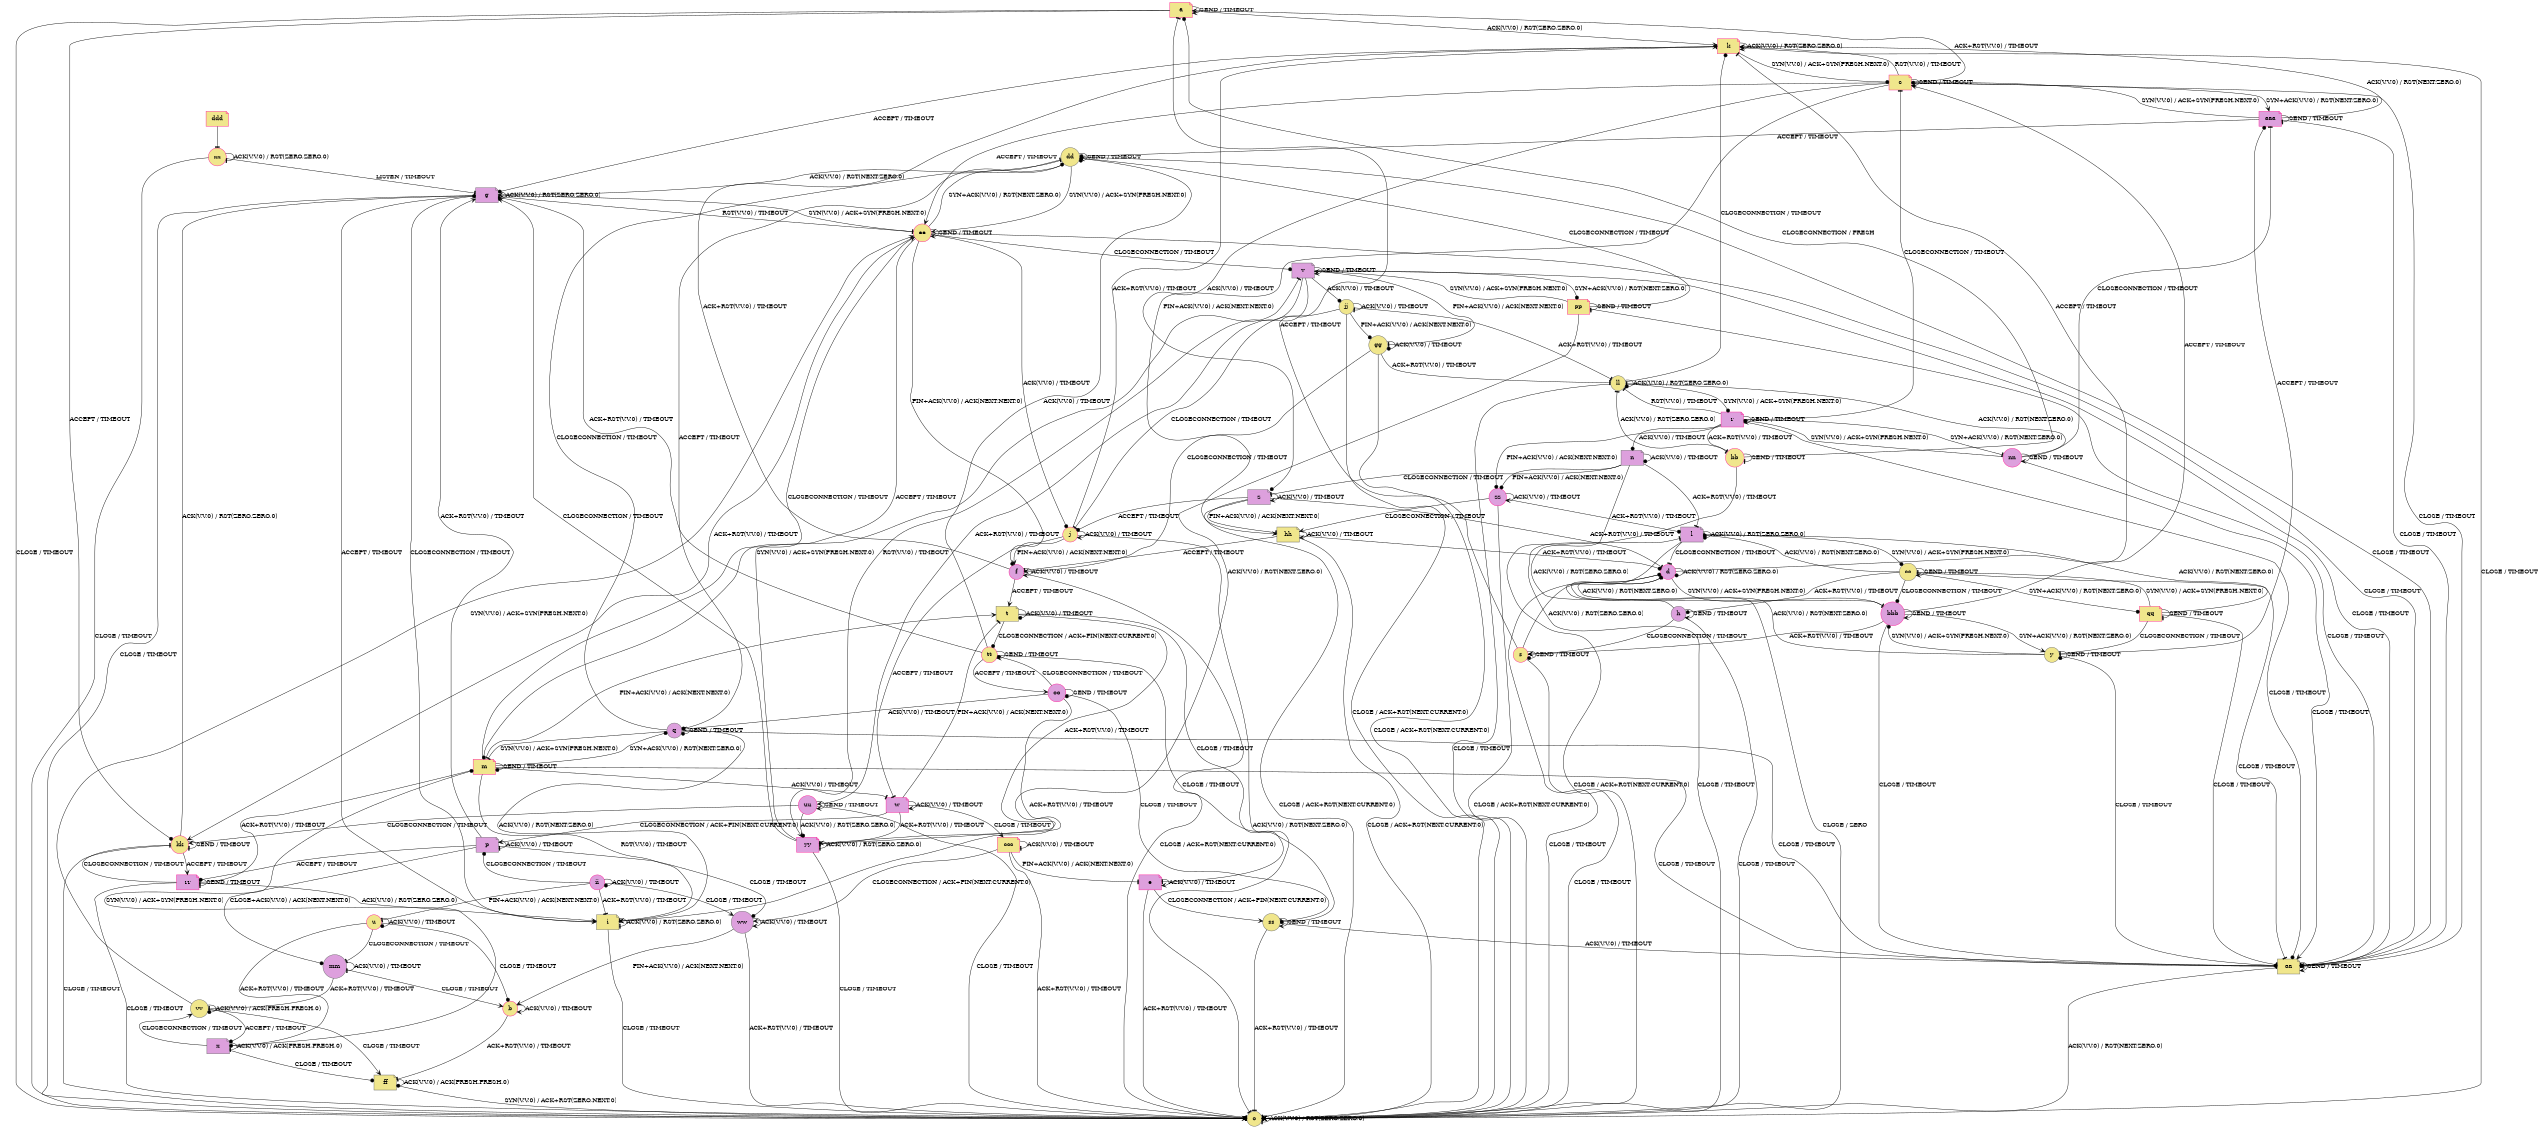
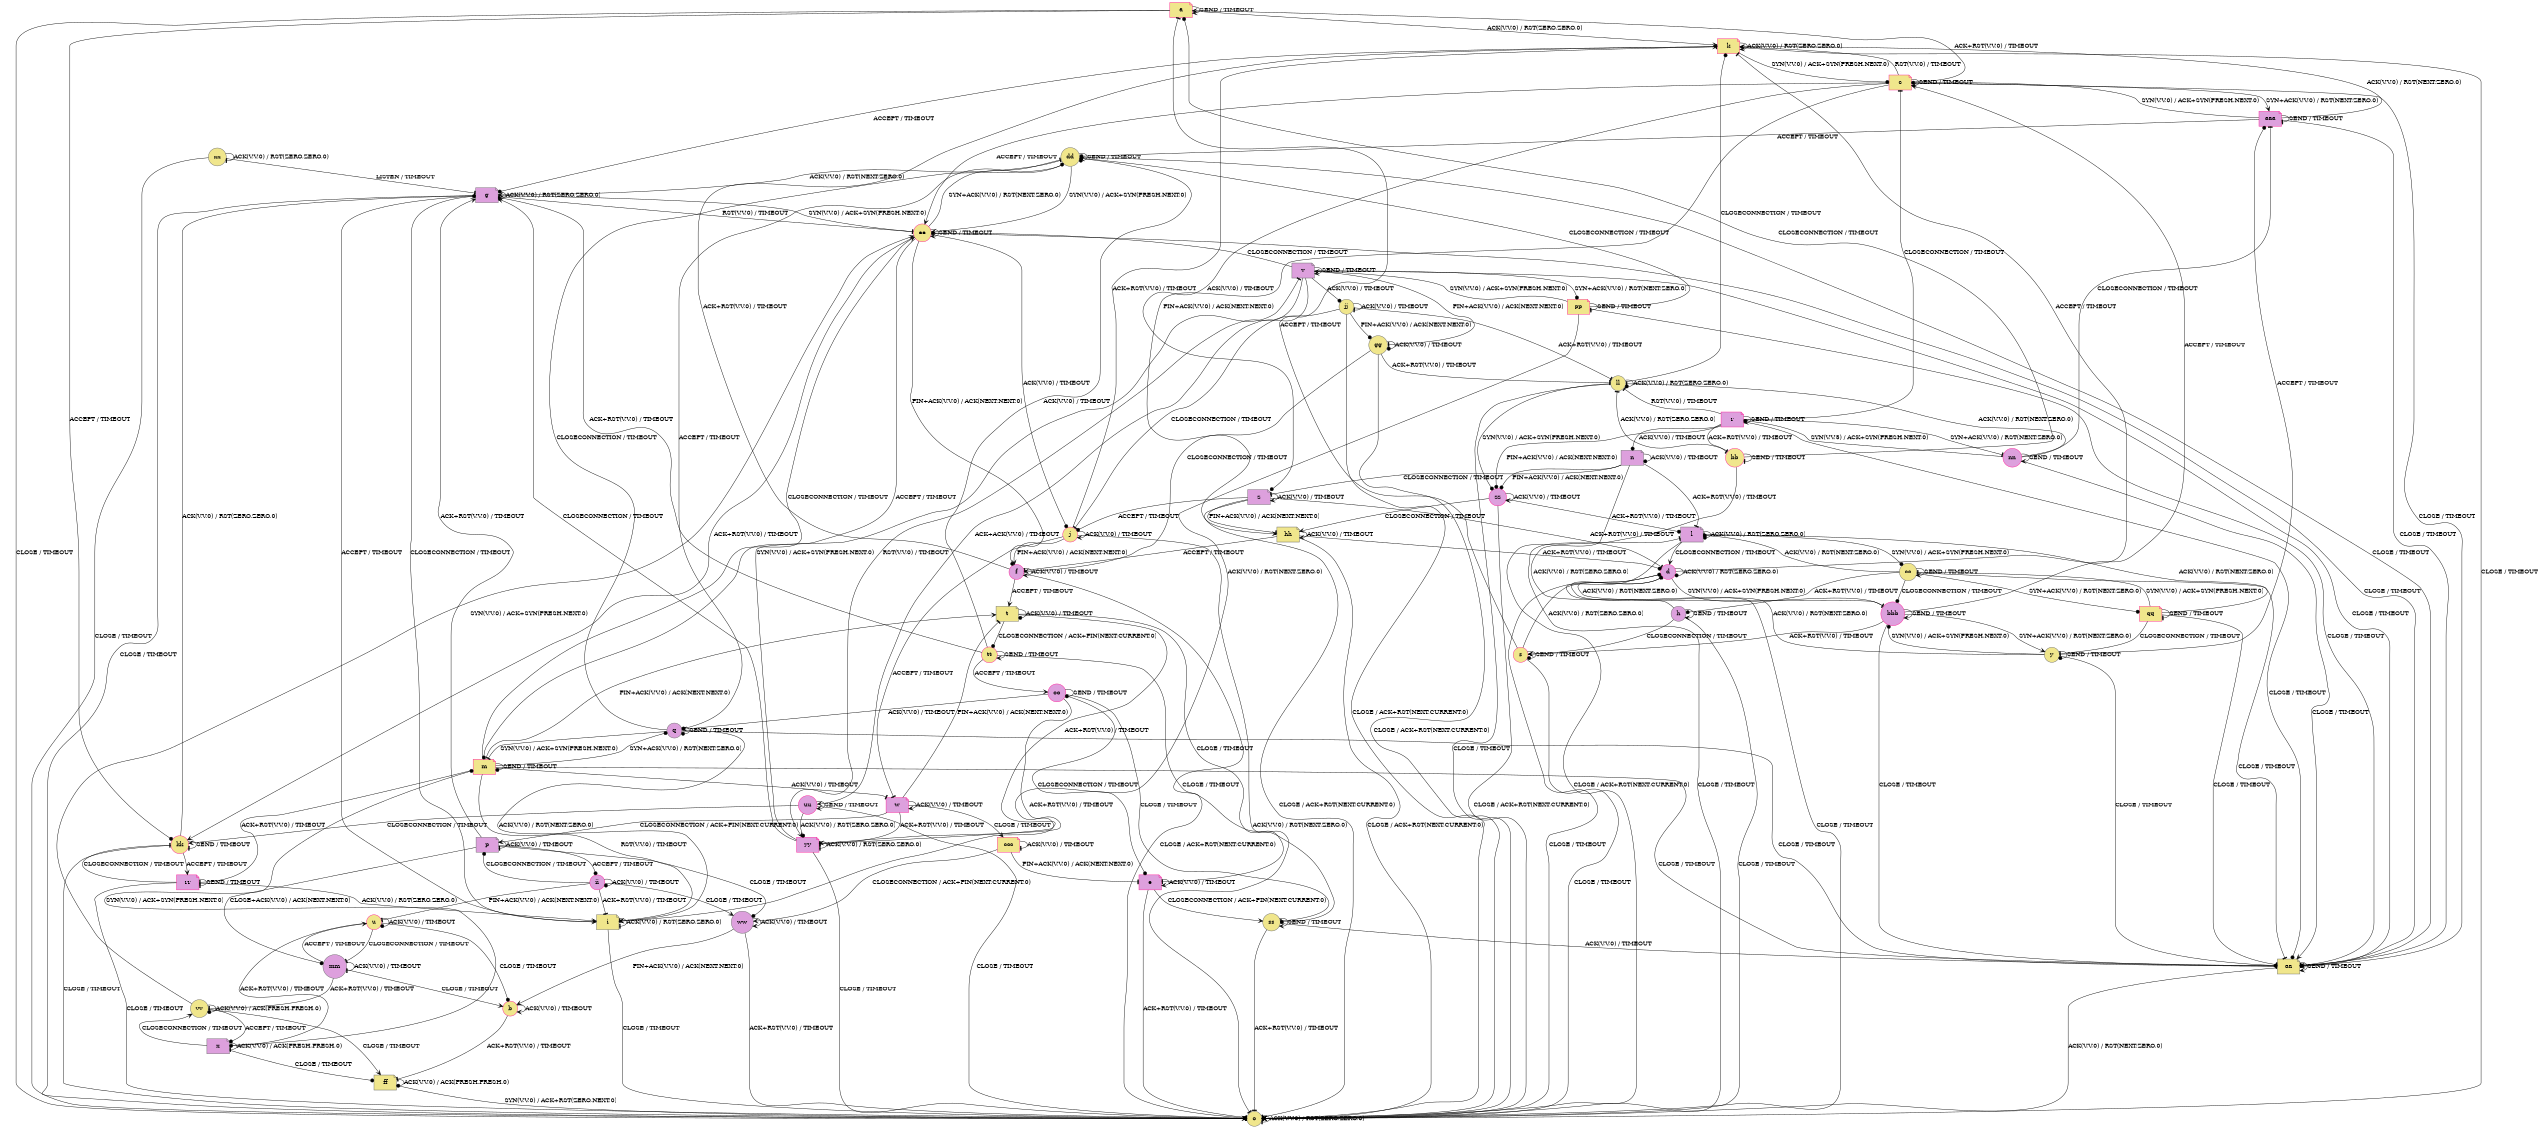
(217, 119) -> none
(217, 157) -> (217, 157)
(1828, 233) -> (1828, 233)
(1110, 255) -> (1159, 243)
(1679, 389) -> (1515, 407)
(1870, 438) -> (1870, 438)
(1017, 535) -> (1017, 535)
(1675, 550) -> (1675, 550)
(1029, 667) -> (1034, 782)
(1845, 825) -> (1845, 825)
(338, 856) -> (576, 856)
none -> (306, 939)
(1037, 1068) -> none
